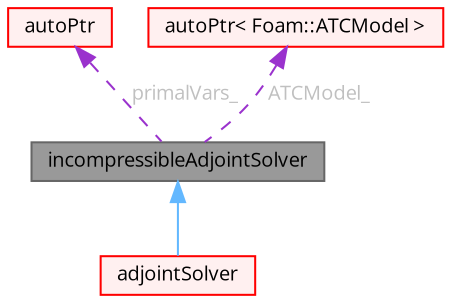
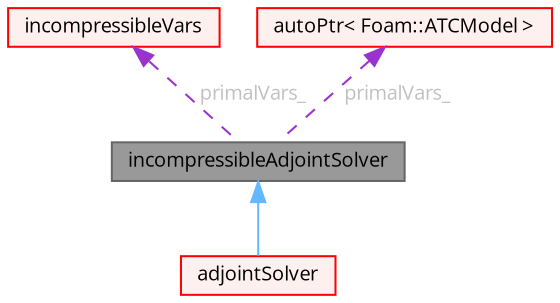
(60, 27) -> (114, 27)
(317, 95) -> (395, 95)
